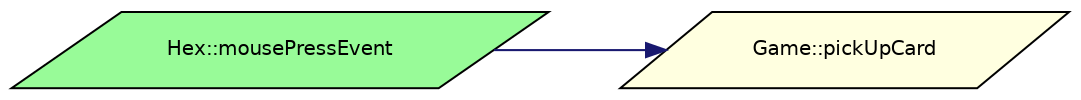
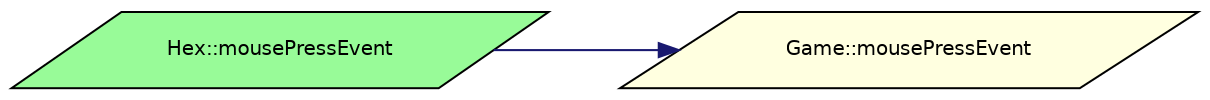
(845, 50) -> (909, 50)
